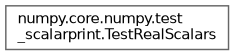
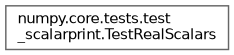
(117, 28) -> (117, 28)
